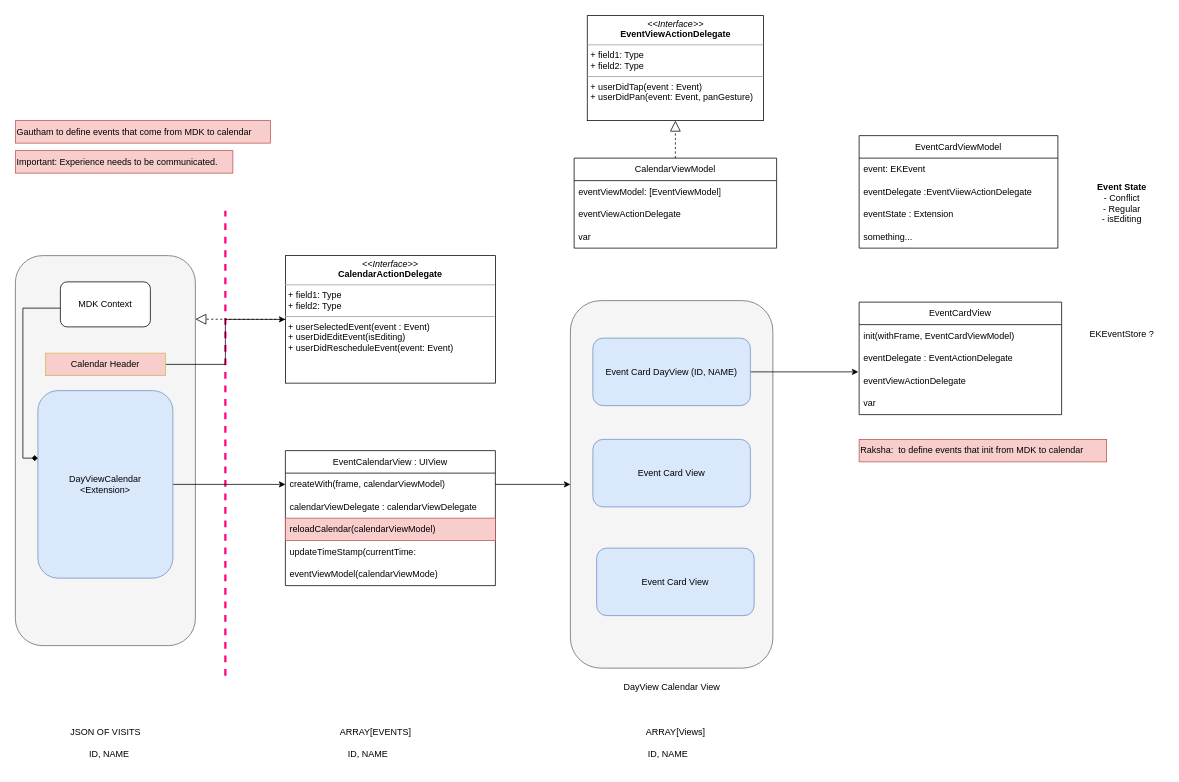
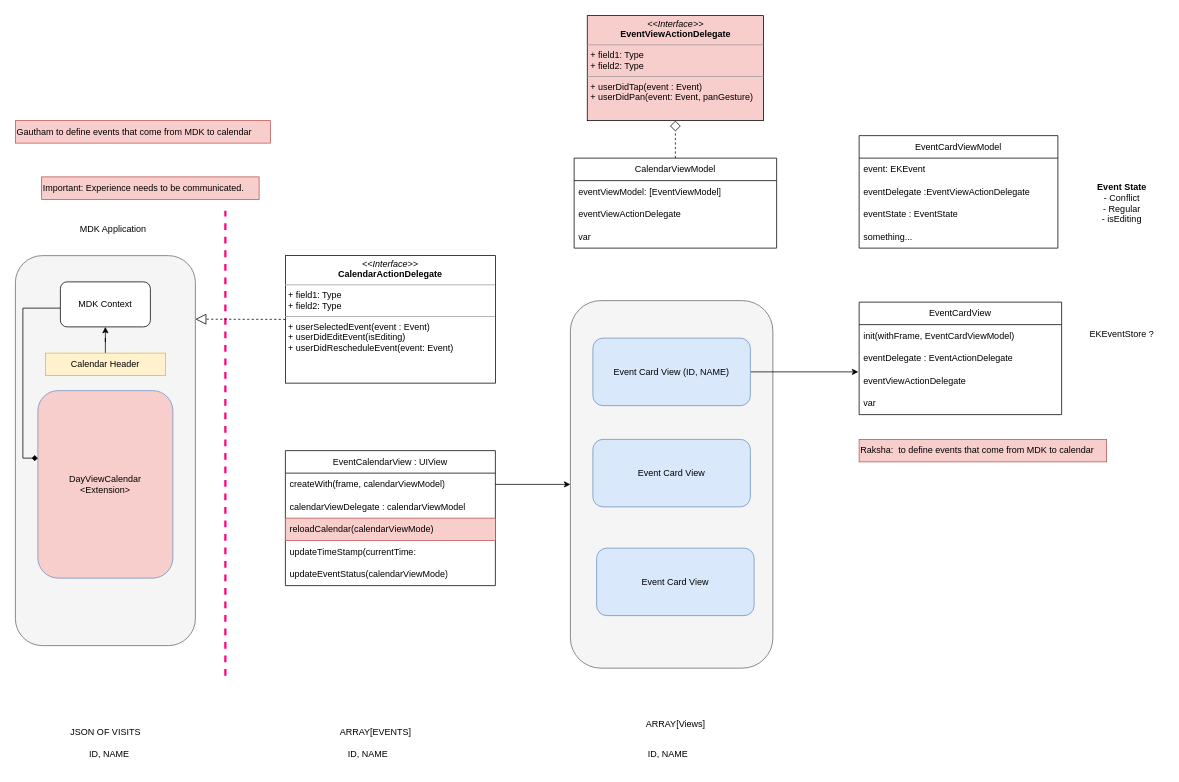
(675, 68) -> (675, 68)
(675, 132) -> (675, 132)
(124, 162) -> (150, 188)
(954, 192) -> (952, 192)
(914, 214) -> (918, 214)
none -> (113, 229)
(105, 364) -> (105, 364)
(194, 364) -> (105, 339)
(672, 372) -> (672, 372)
(985, 450) -> (988, 450)
(105, 484) -> (105, 484)
(227, 484) -> none
(388, 507) -> (380, 507)
(367, 529) -> (366, 529)
(366, 574) -> (376, 574)
(672, 687) -> none
(675, 732) -> (675, 724)
